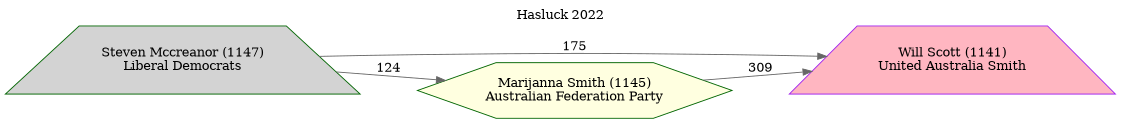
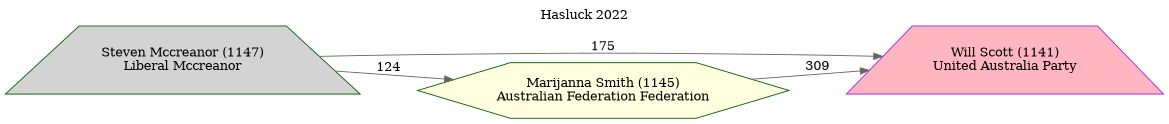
(183, 60) -> (183, 60)
(952, 60) -> (1005, 60)
(575, 90) -> (603, 90)
